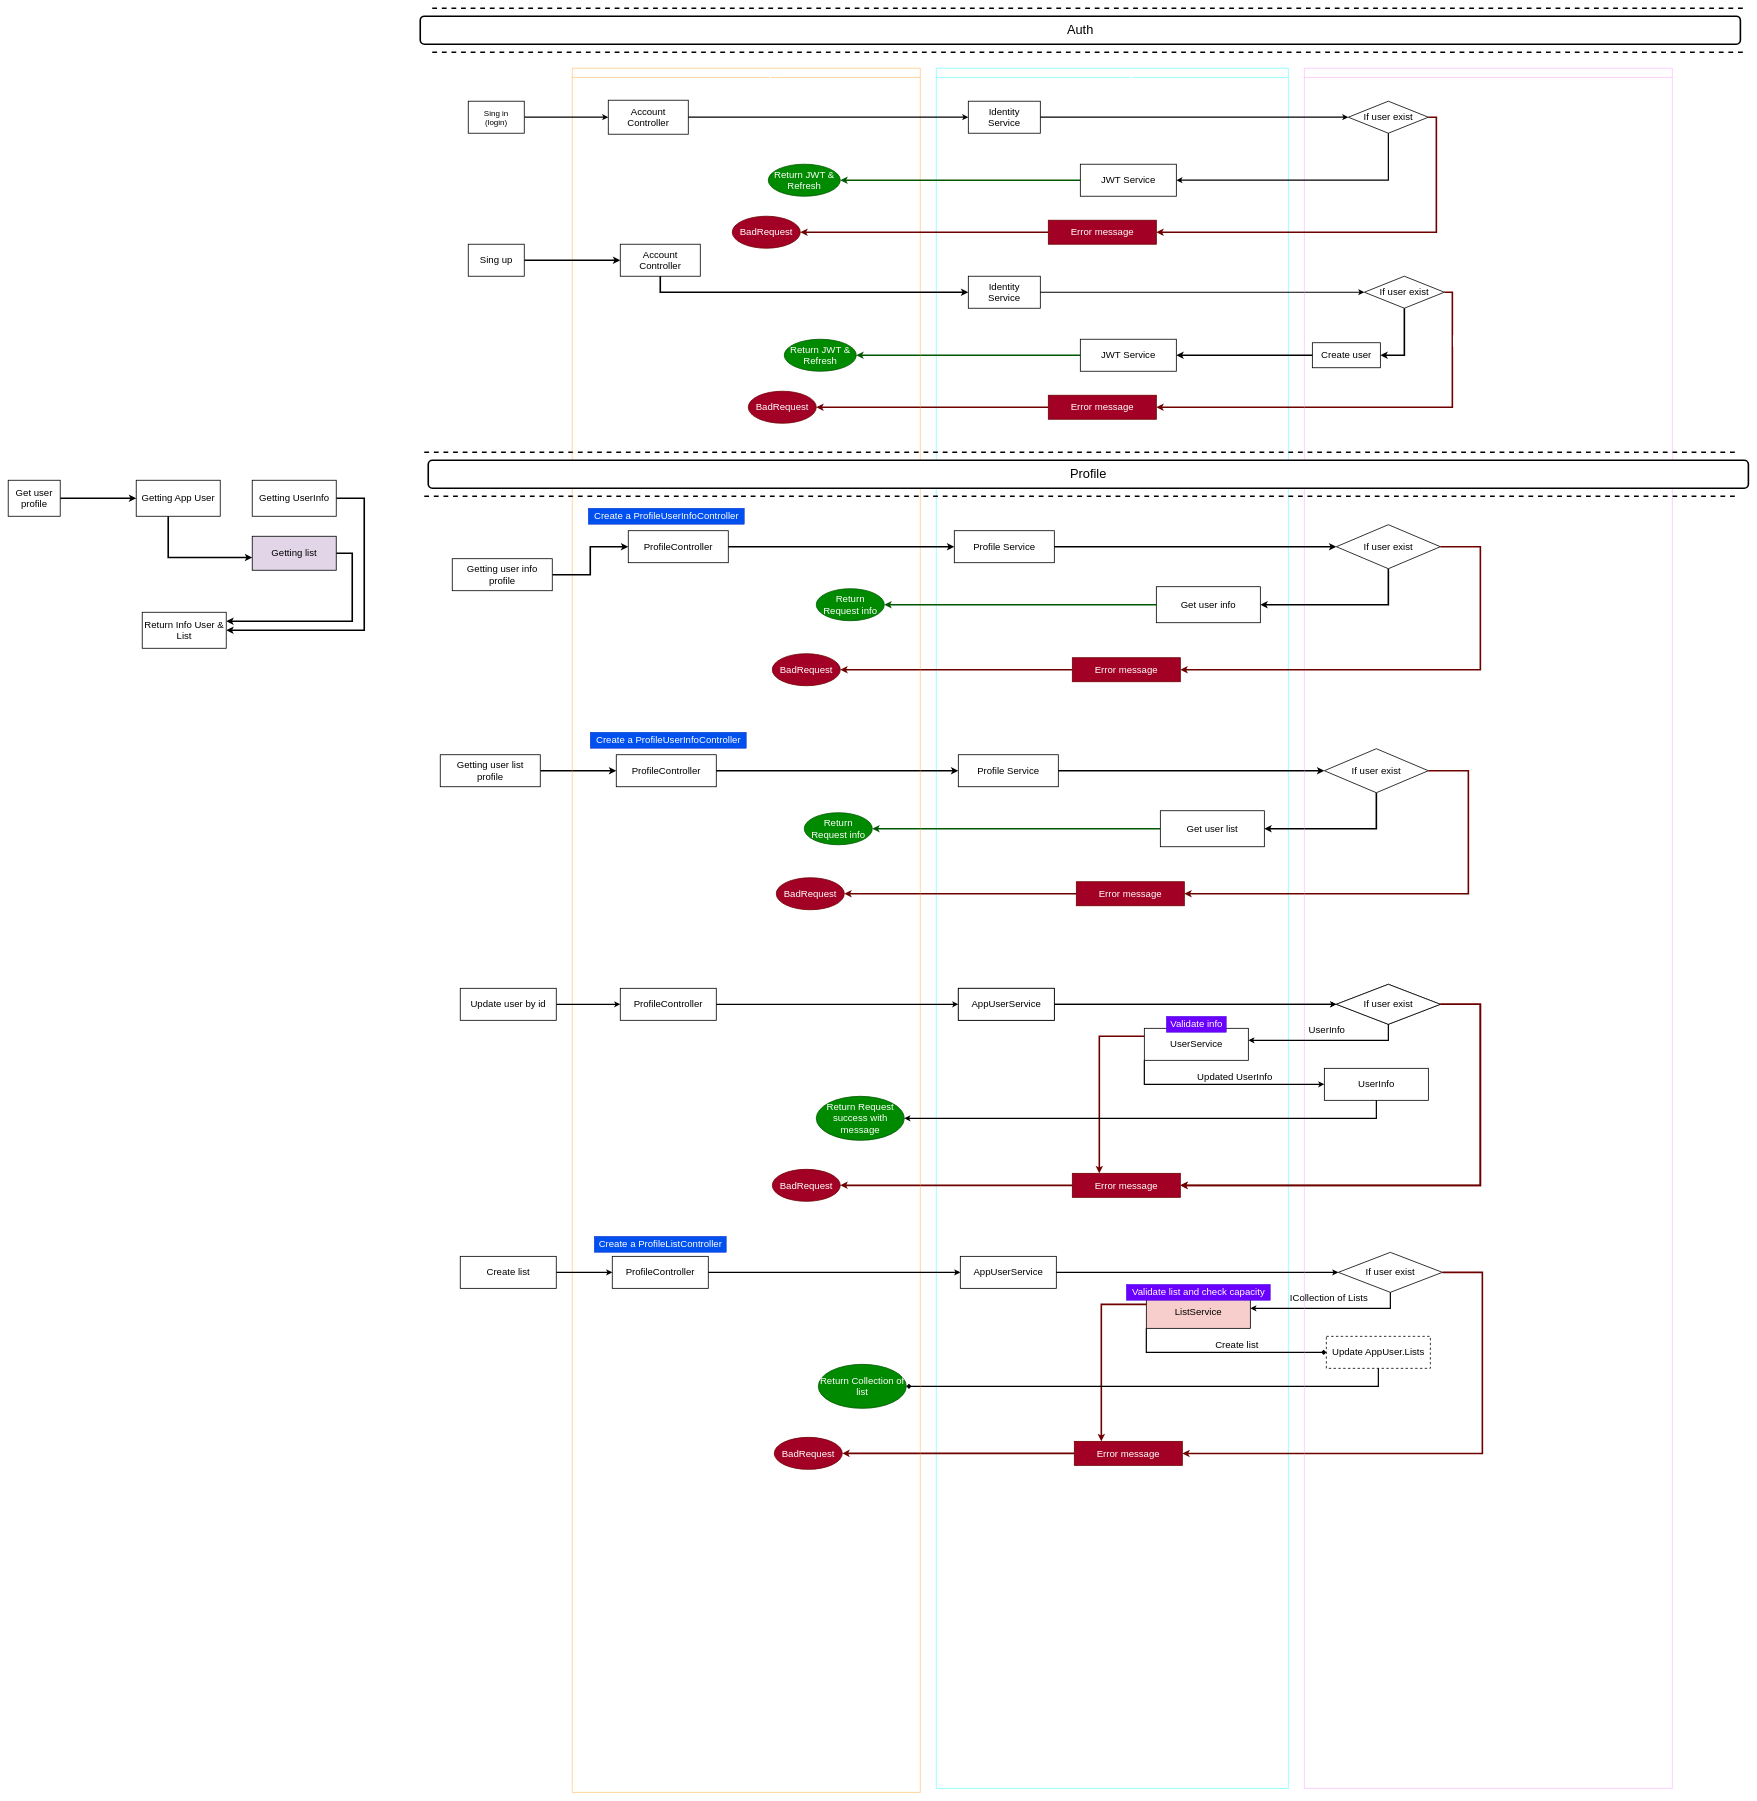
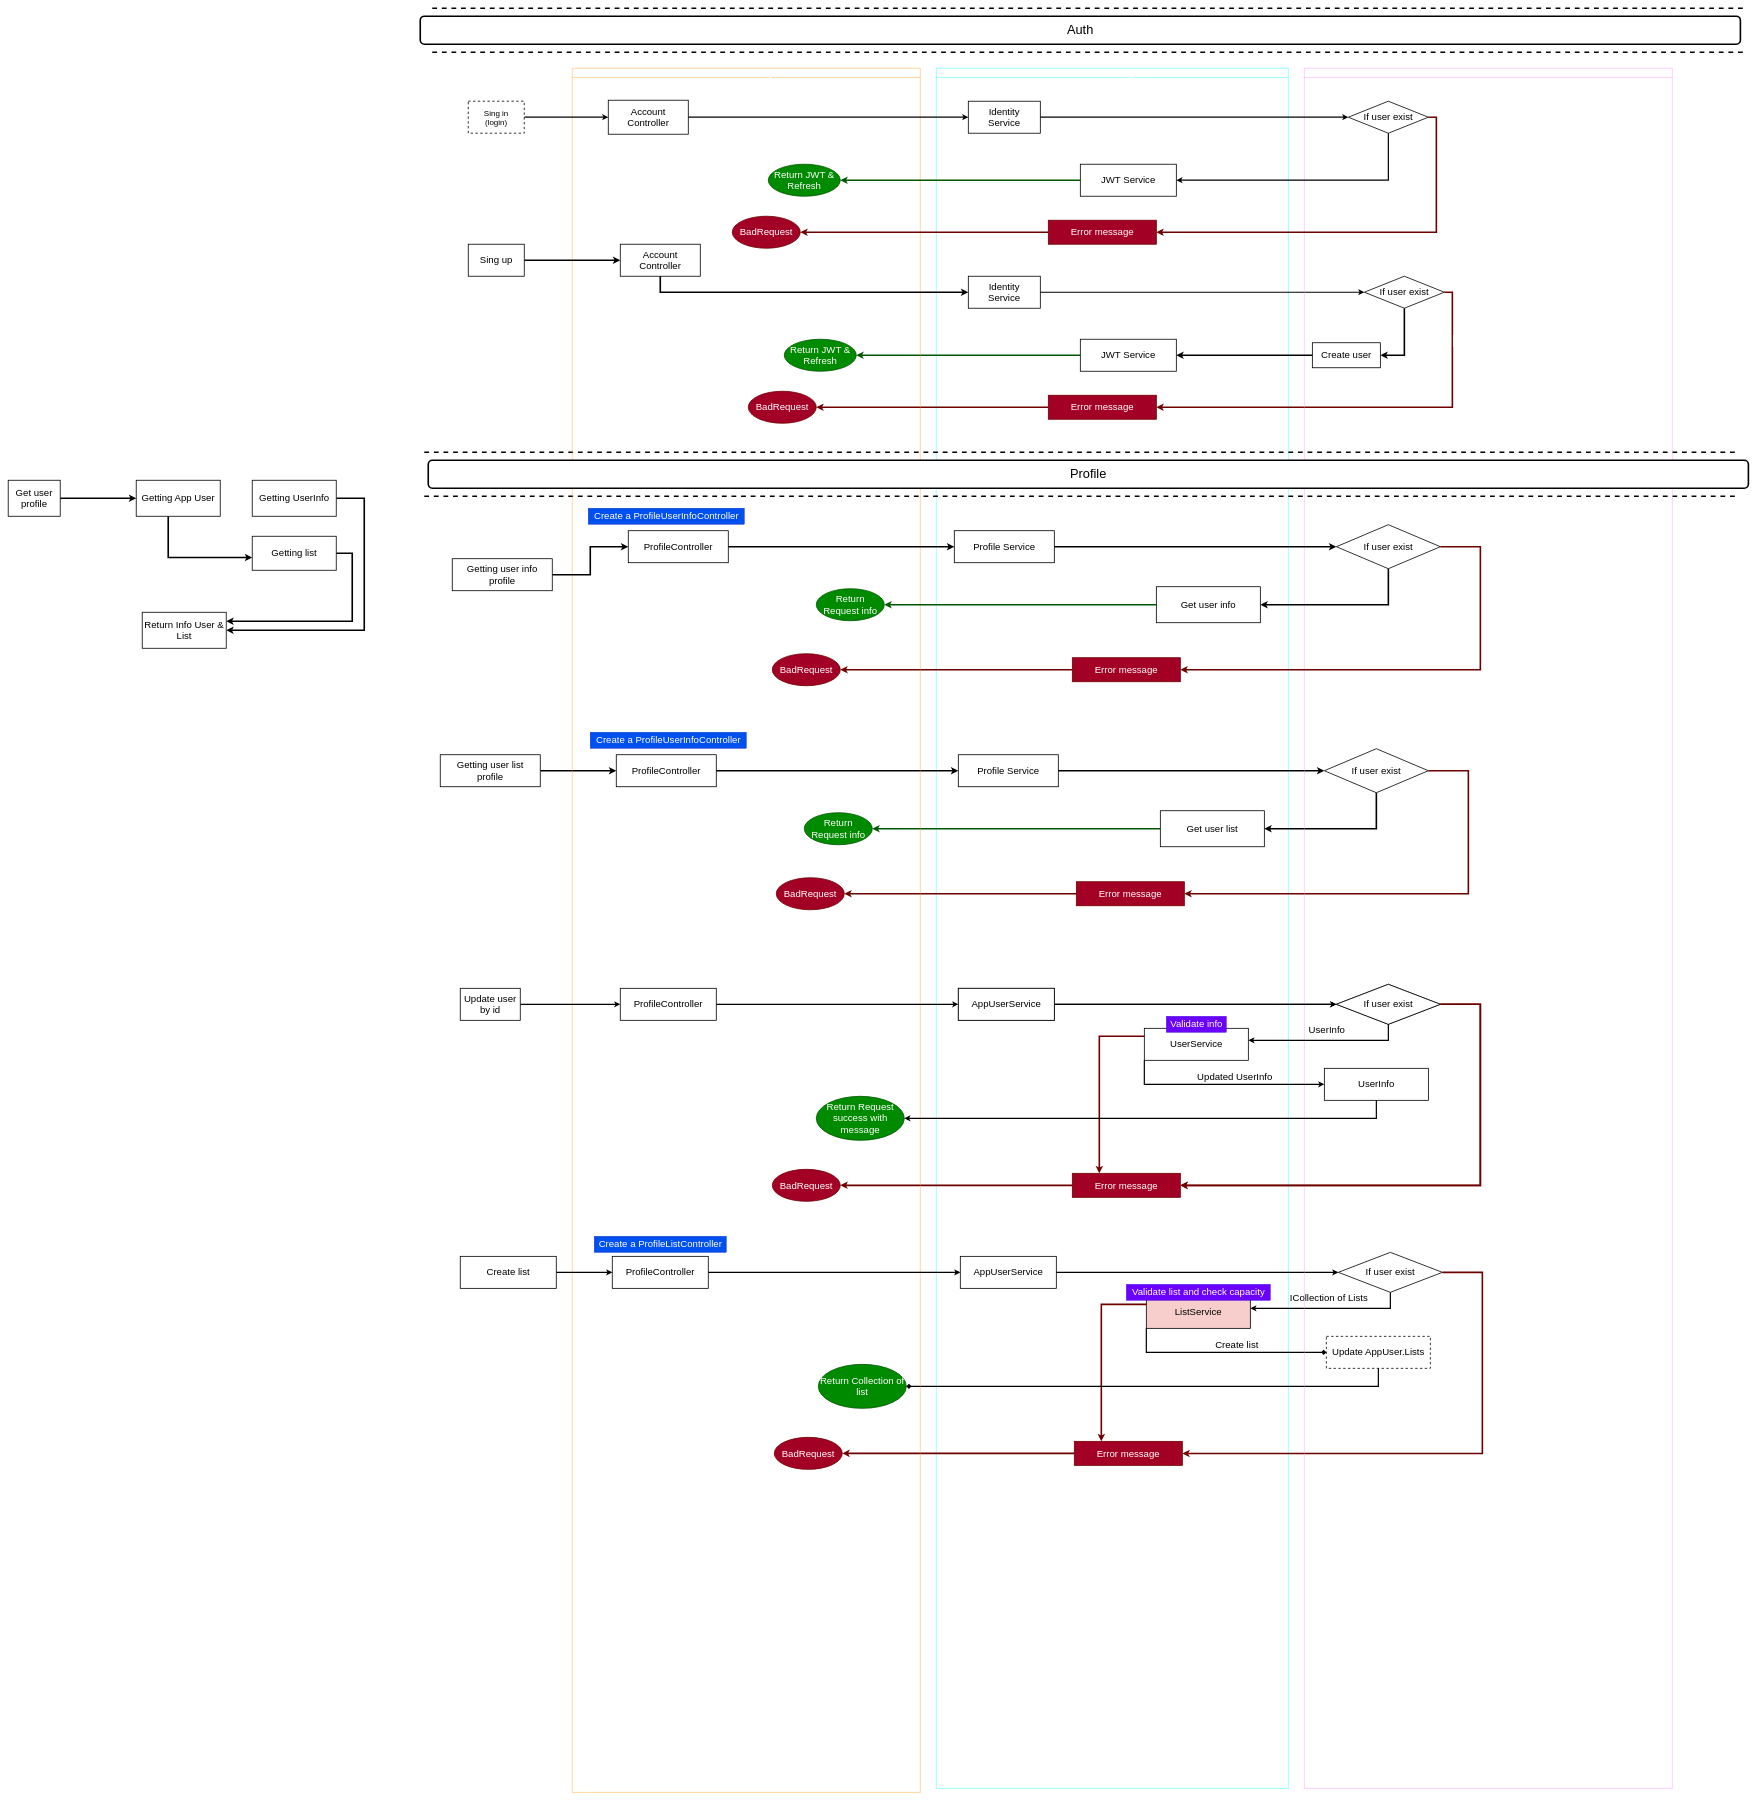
(496, 117) -> (496, 117)
(294, 553) -> (294, 553)
(508, 1004) -> (490, 1004)
